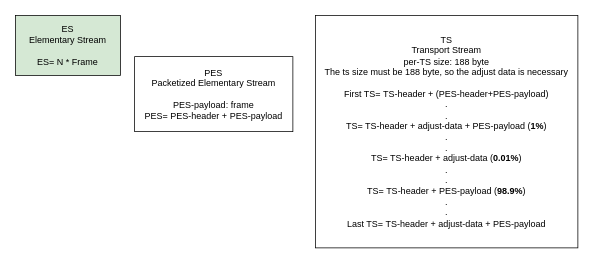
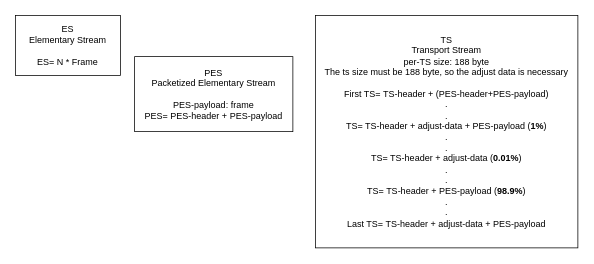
(68, 45) -> (68, 45)
